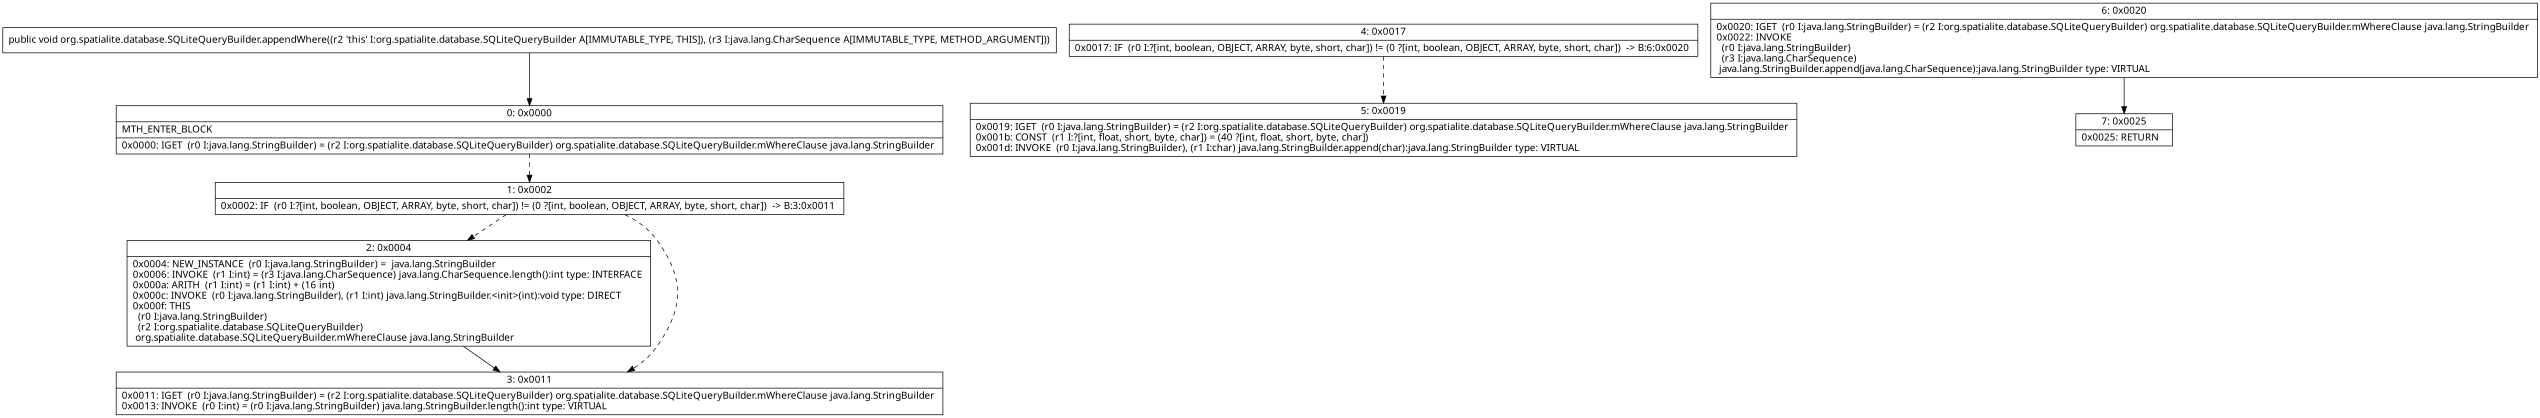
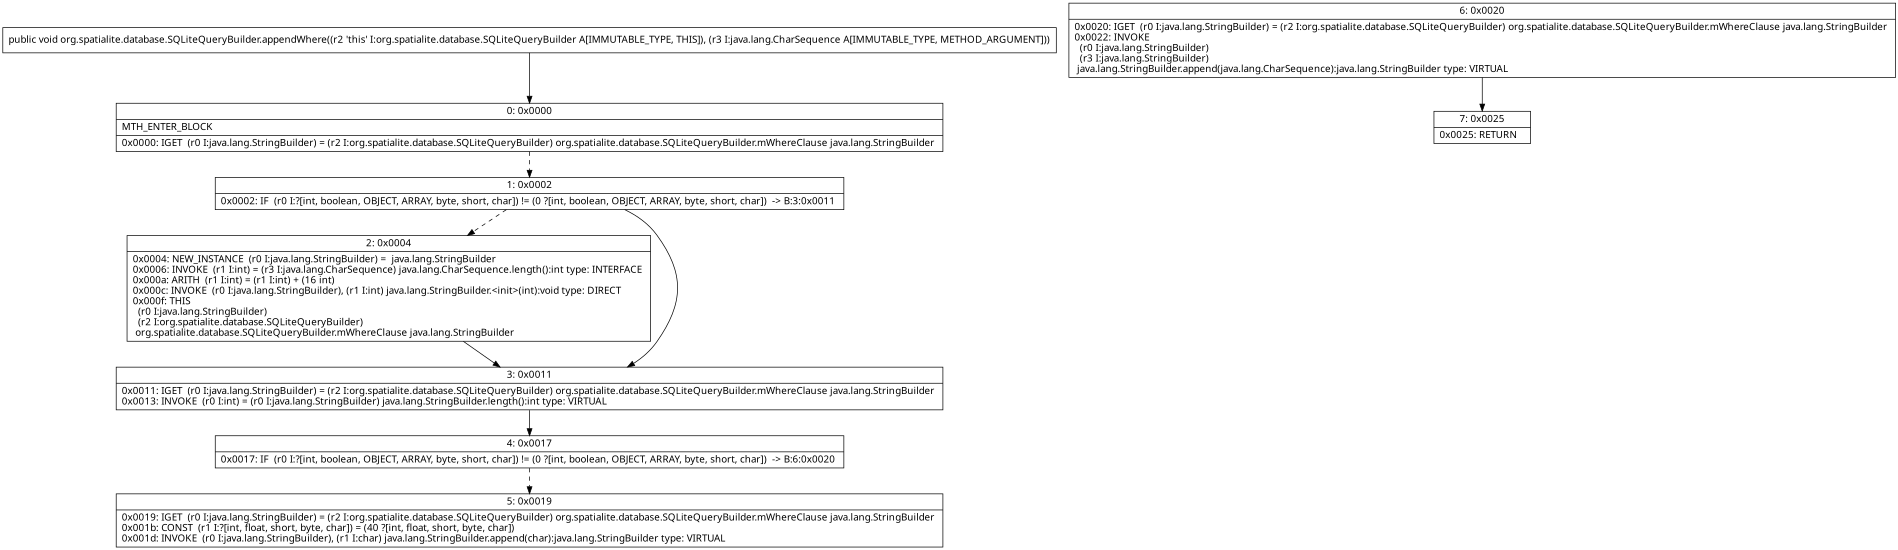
(1787, 58) -> (1142, 58)
(677, 289) -> (677, 284)
none -> (530, 419)
